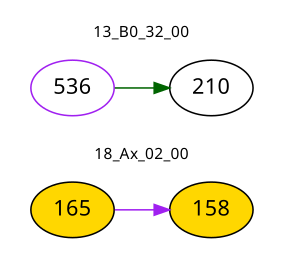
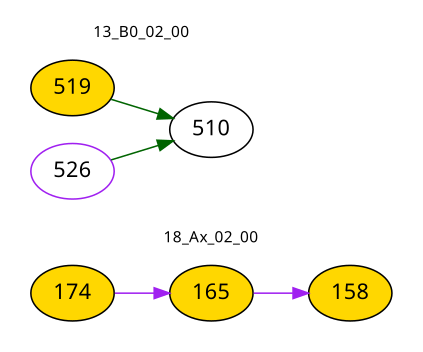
(142, 33) -> (142, 33)
(73, 88) -> (73, 171)
none -> (73, 88)
(211, 88) -> (211, 130)
none -> (73, 293)
